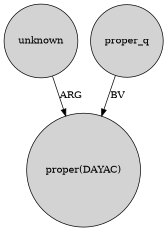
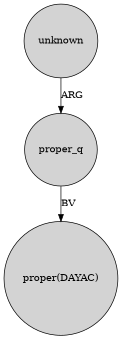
(58, 93) -> (61, 92)
